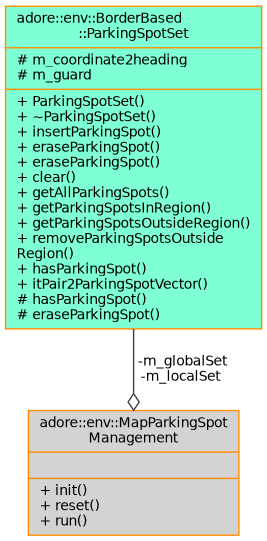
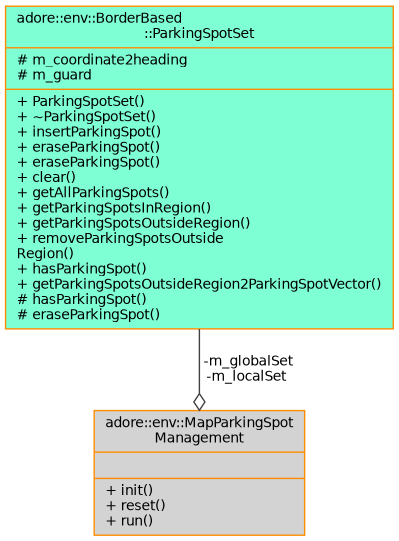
(113, 285) -> (199, 285)
